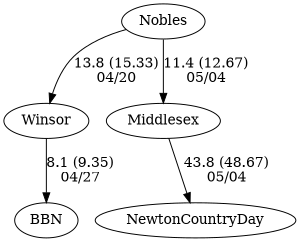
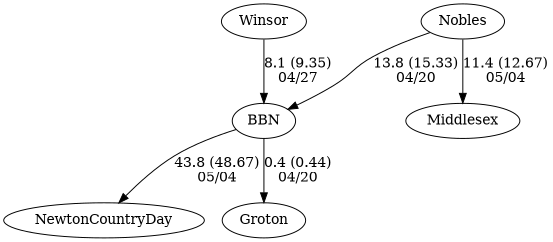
(80, 51) -> (361, 64)
(178, 166) -> (176, 155)
none -> (264, 220)
